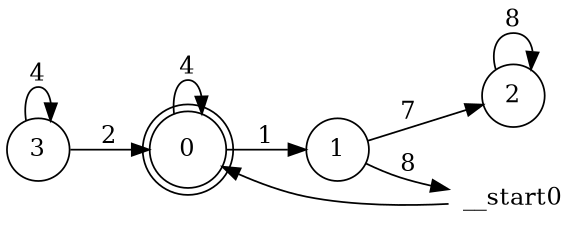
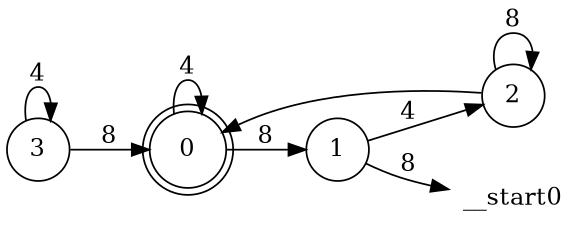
(409, 112) -> (409, 112)
(110, 137) -> (110, 137)
(266, 137) -> (266, 137)
(341, 202) -> (358, 95)
